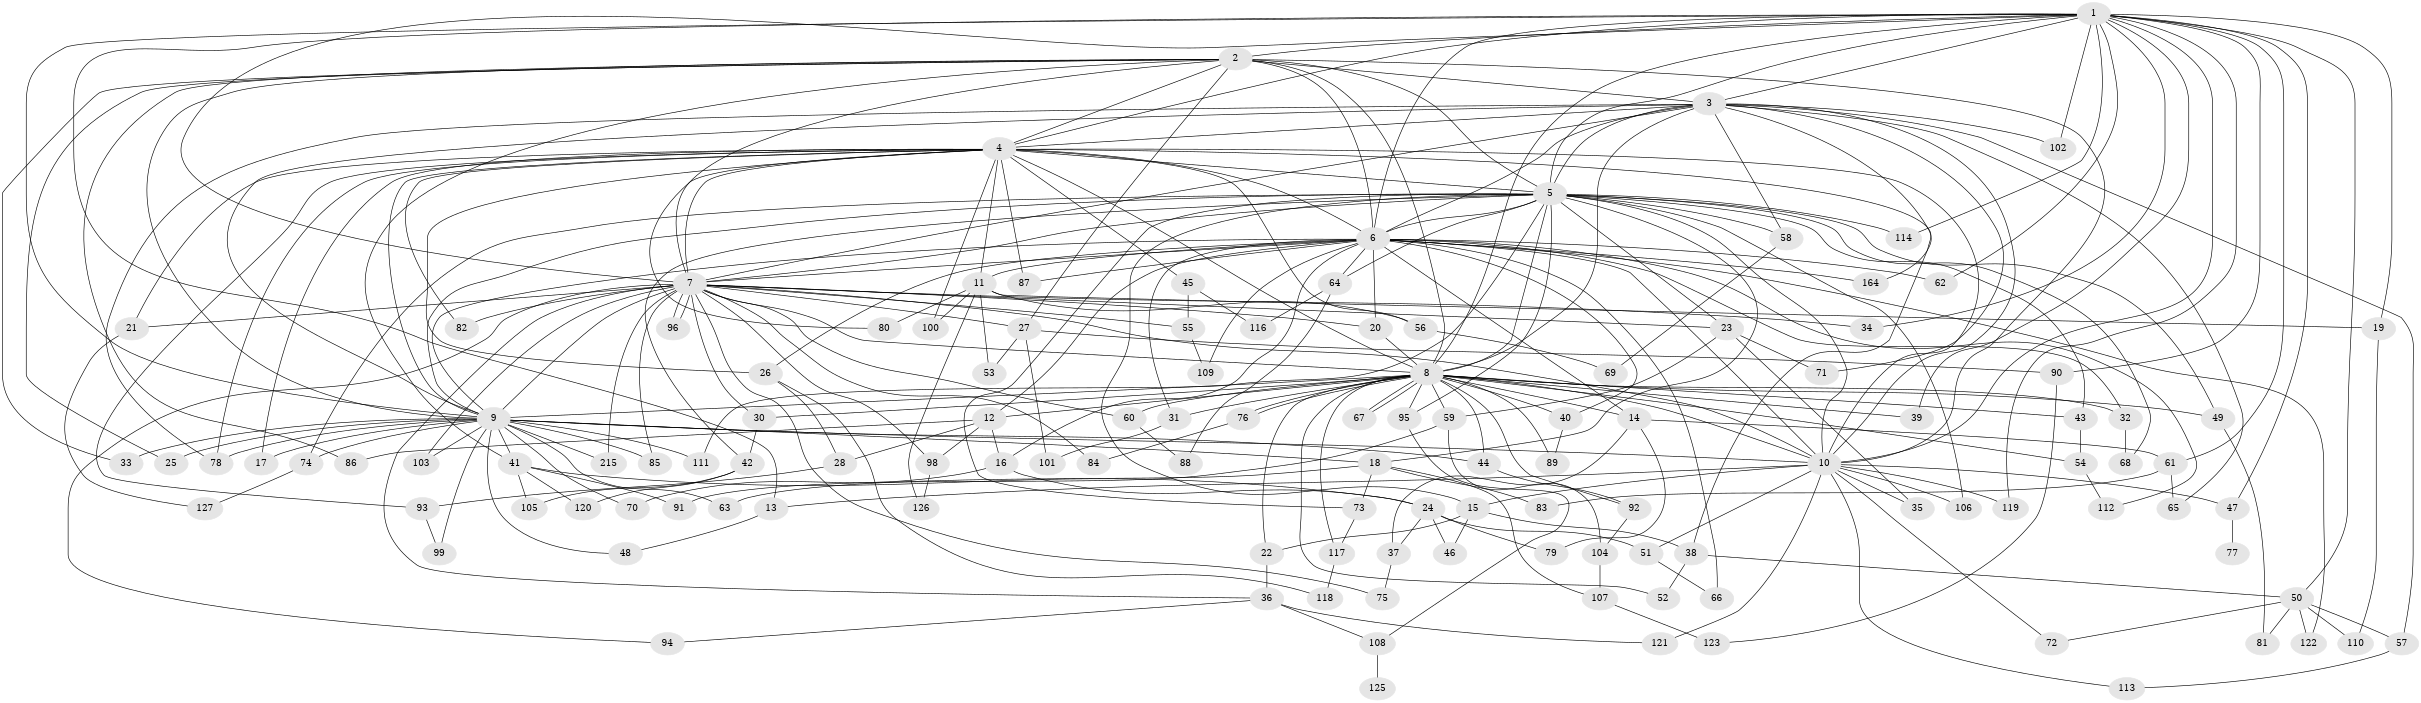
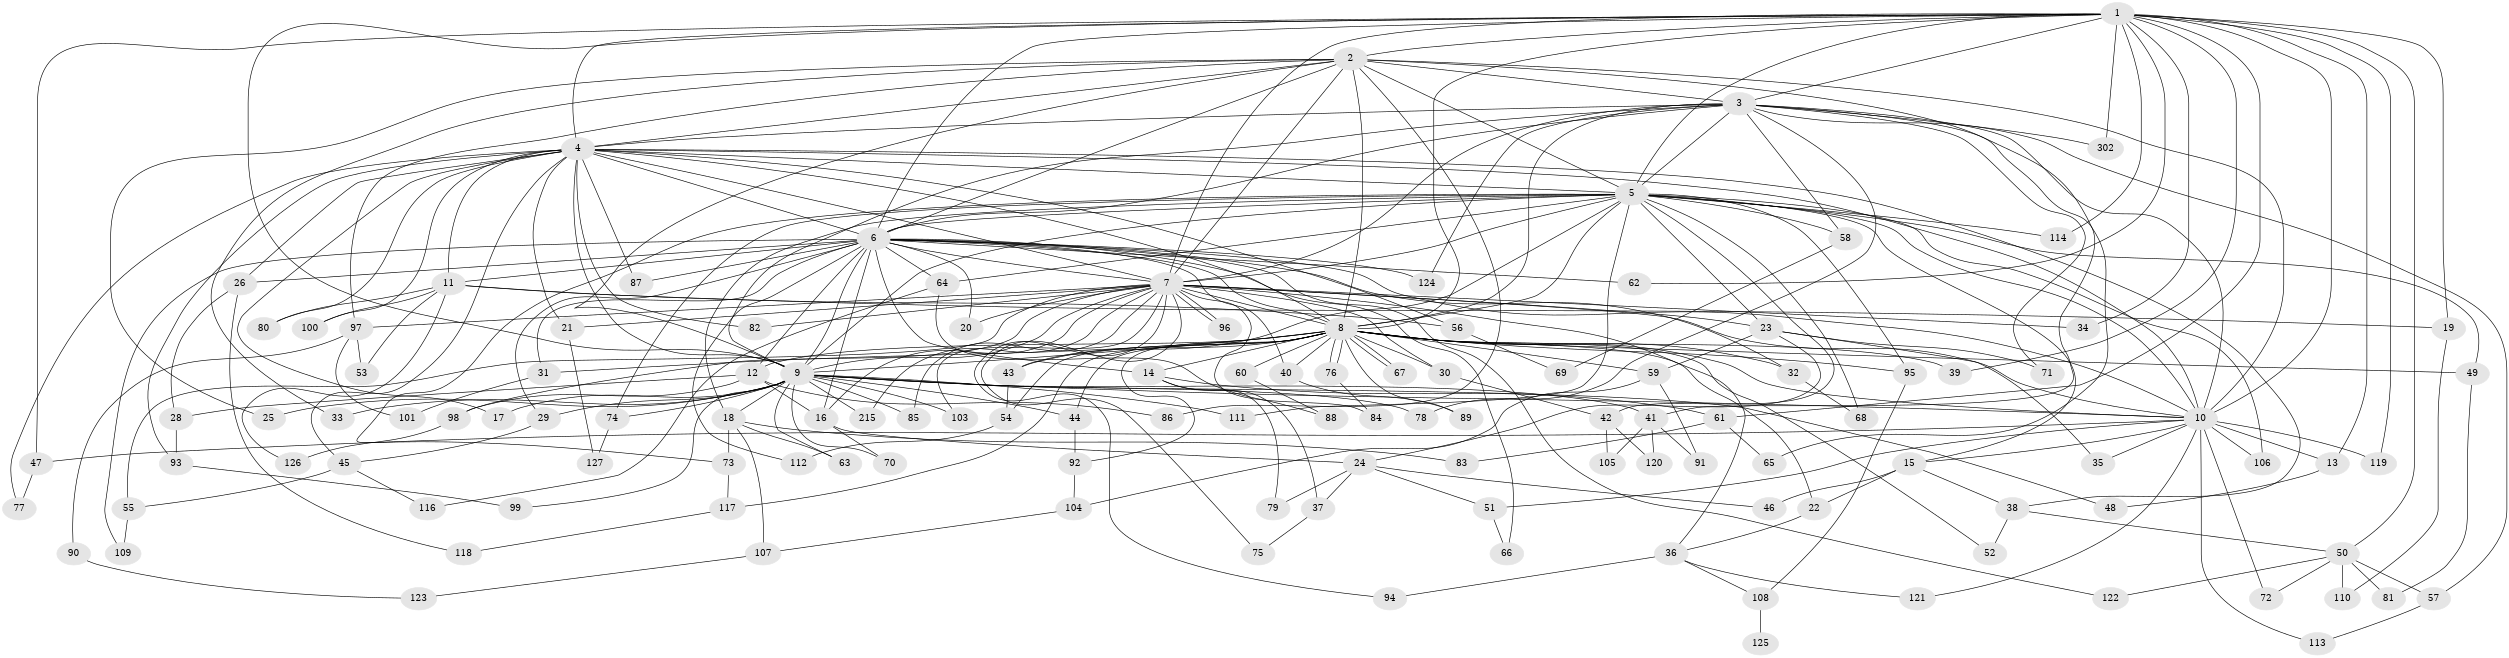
(2058, 149) -> (2106, 149)
(397, 174) -> (211, 219)
(2260, 204) -> none
(1871, 284) -> (1427, 284)
(1024, 329) -> (356, 329)
(1395, 346) -> (1194, 268)
(901, 372) -> (1059, 339)
none -> (544, 419)
(972, 482) -> (1591, 407)
